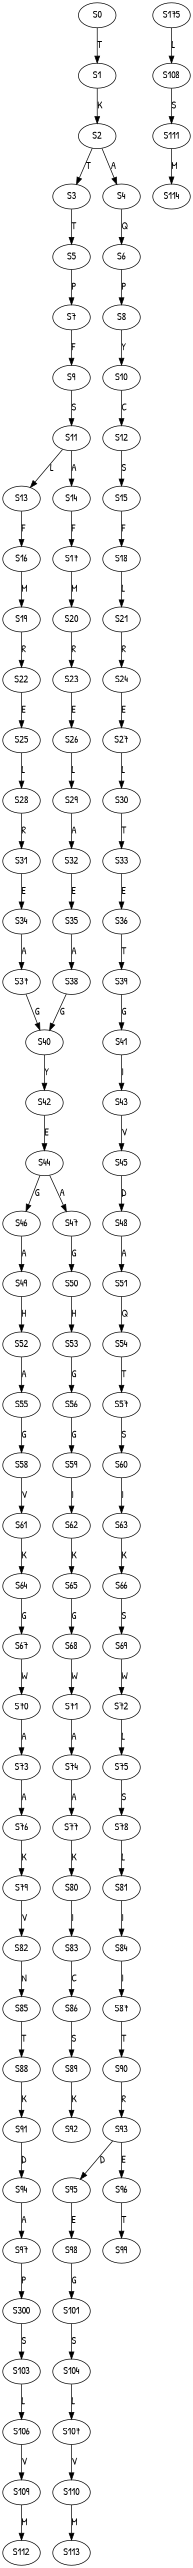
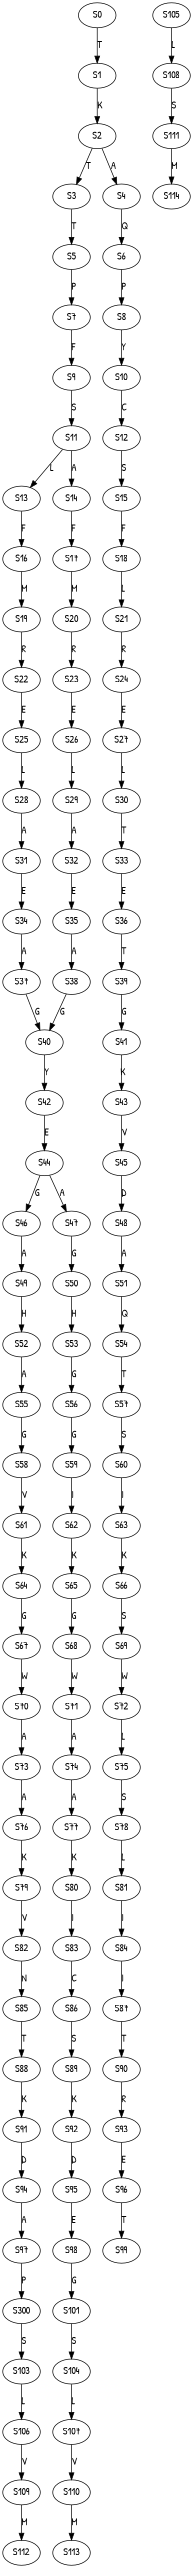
(172, 15) -> (172, 15)
(24, 831) -> (24, 831)
(123, 1073) -> (123, 1073)
(99, 2157) -> (72, 2157)
